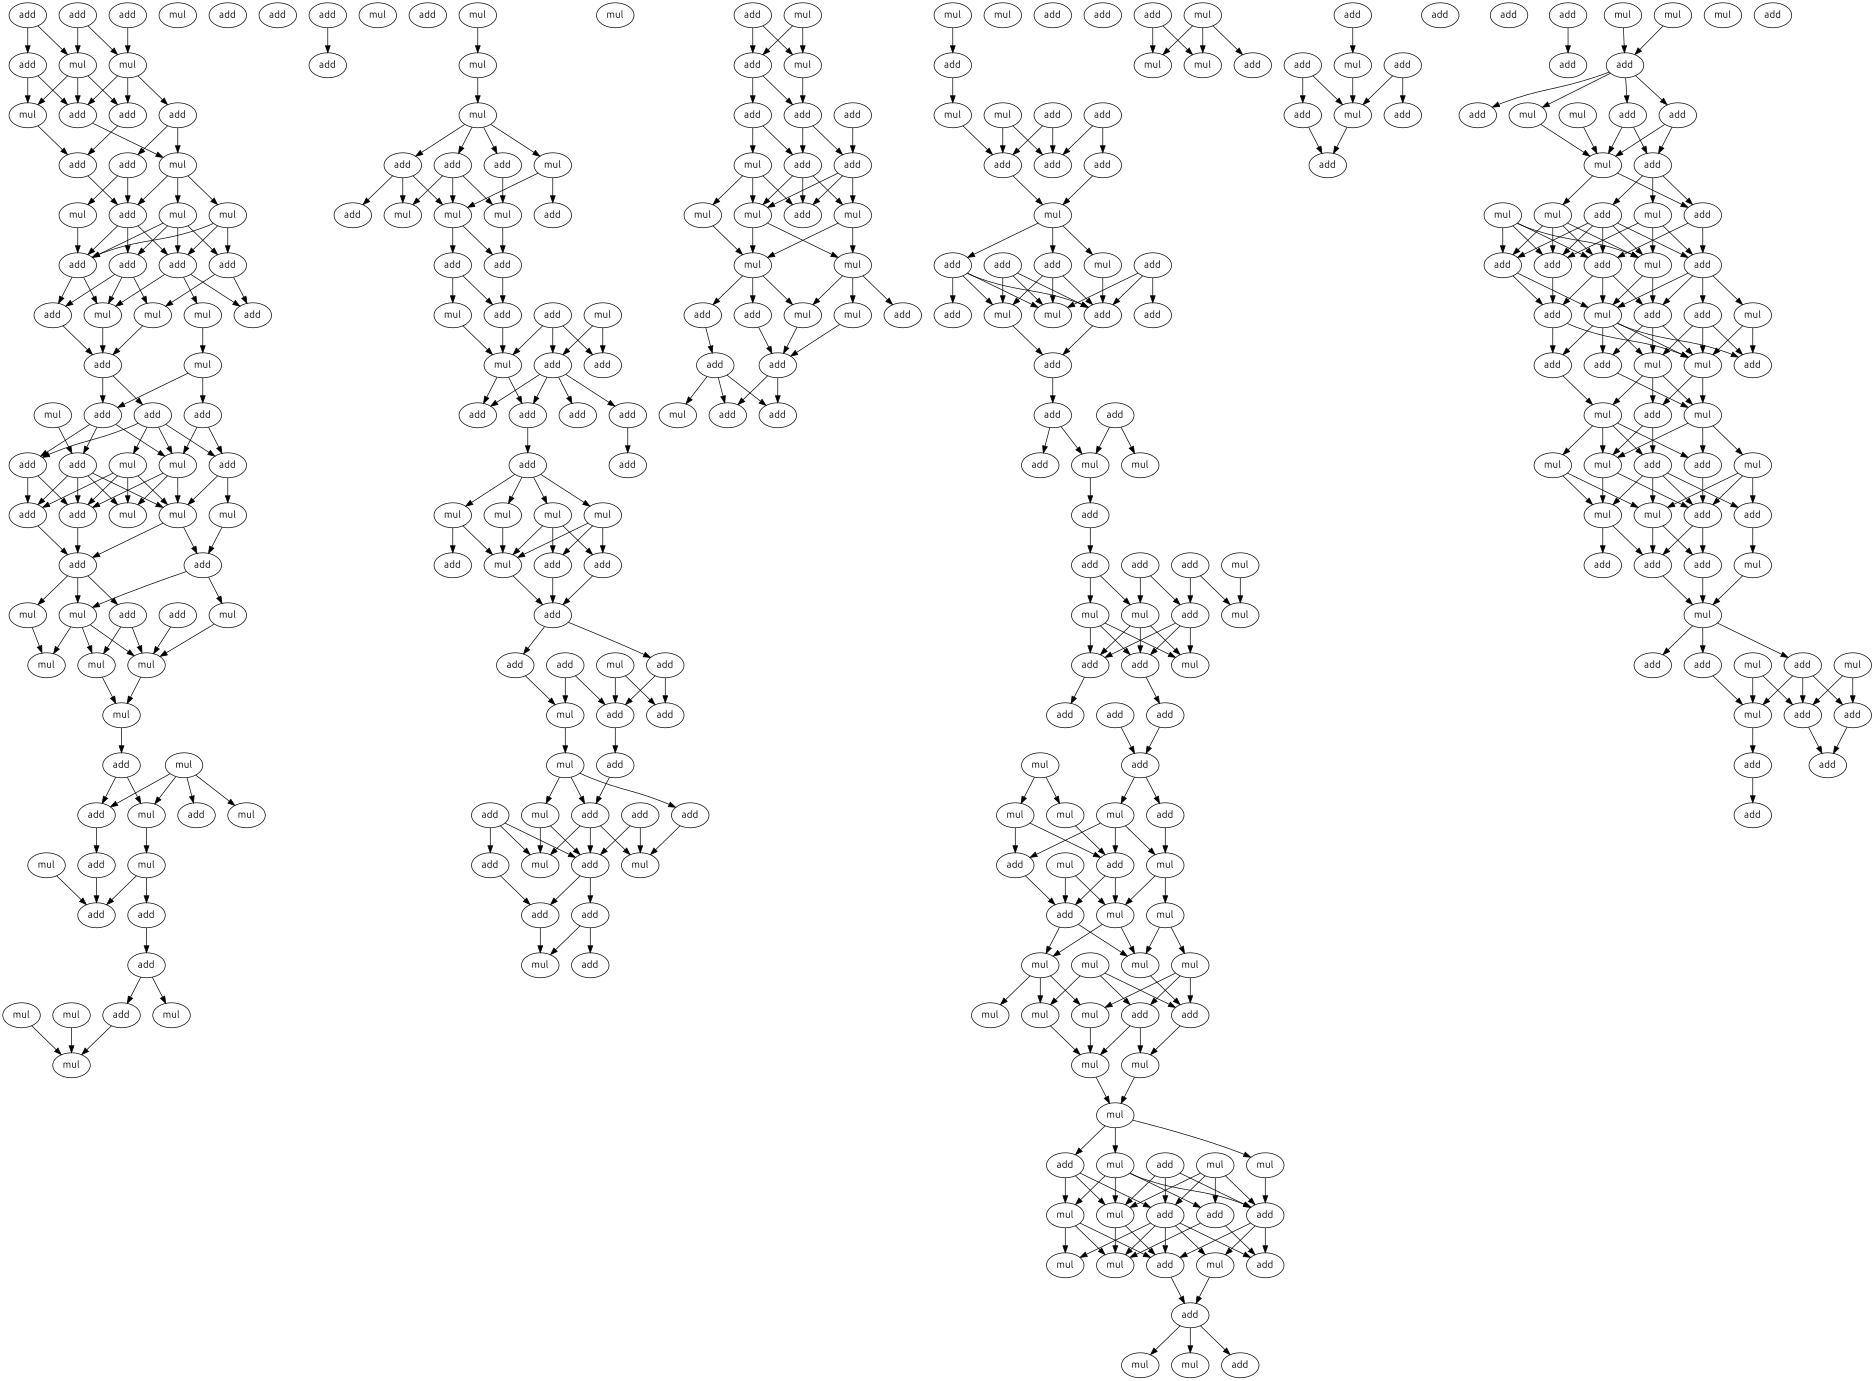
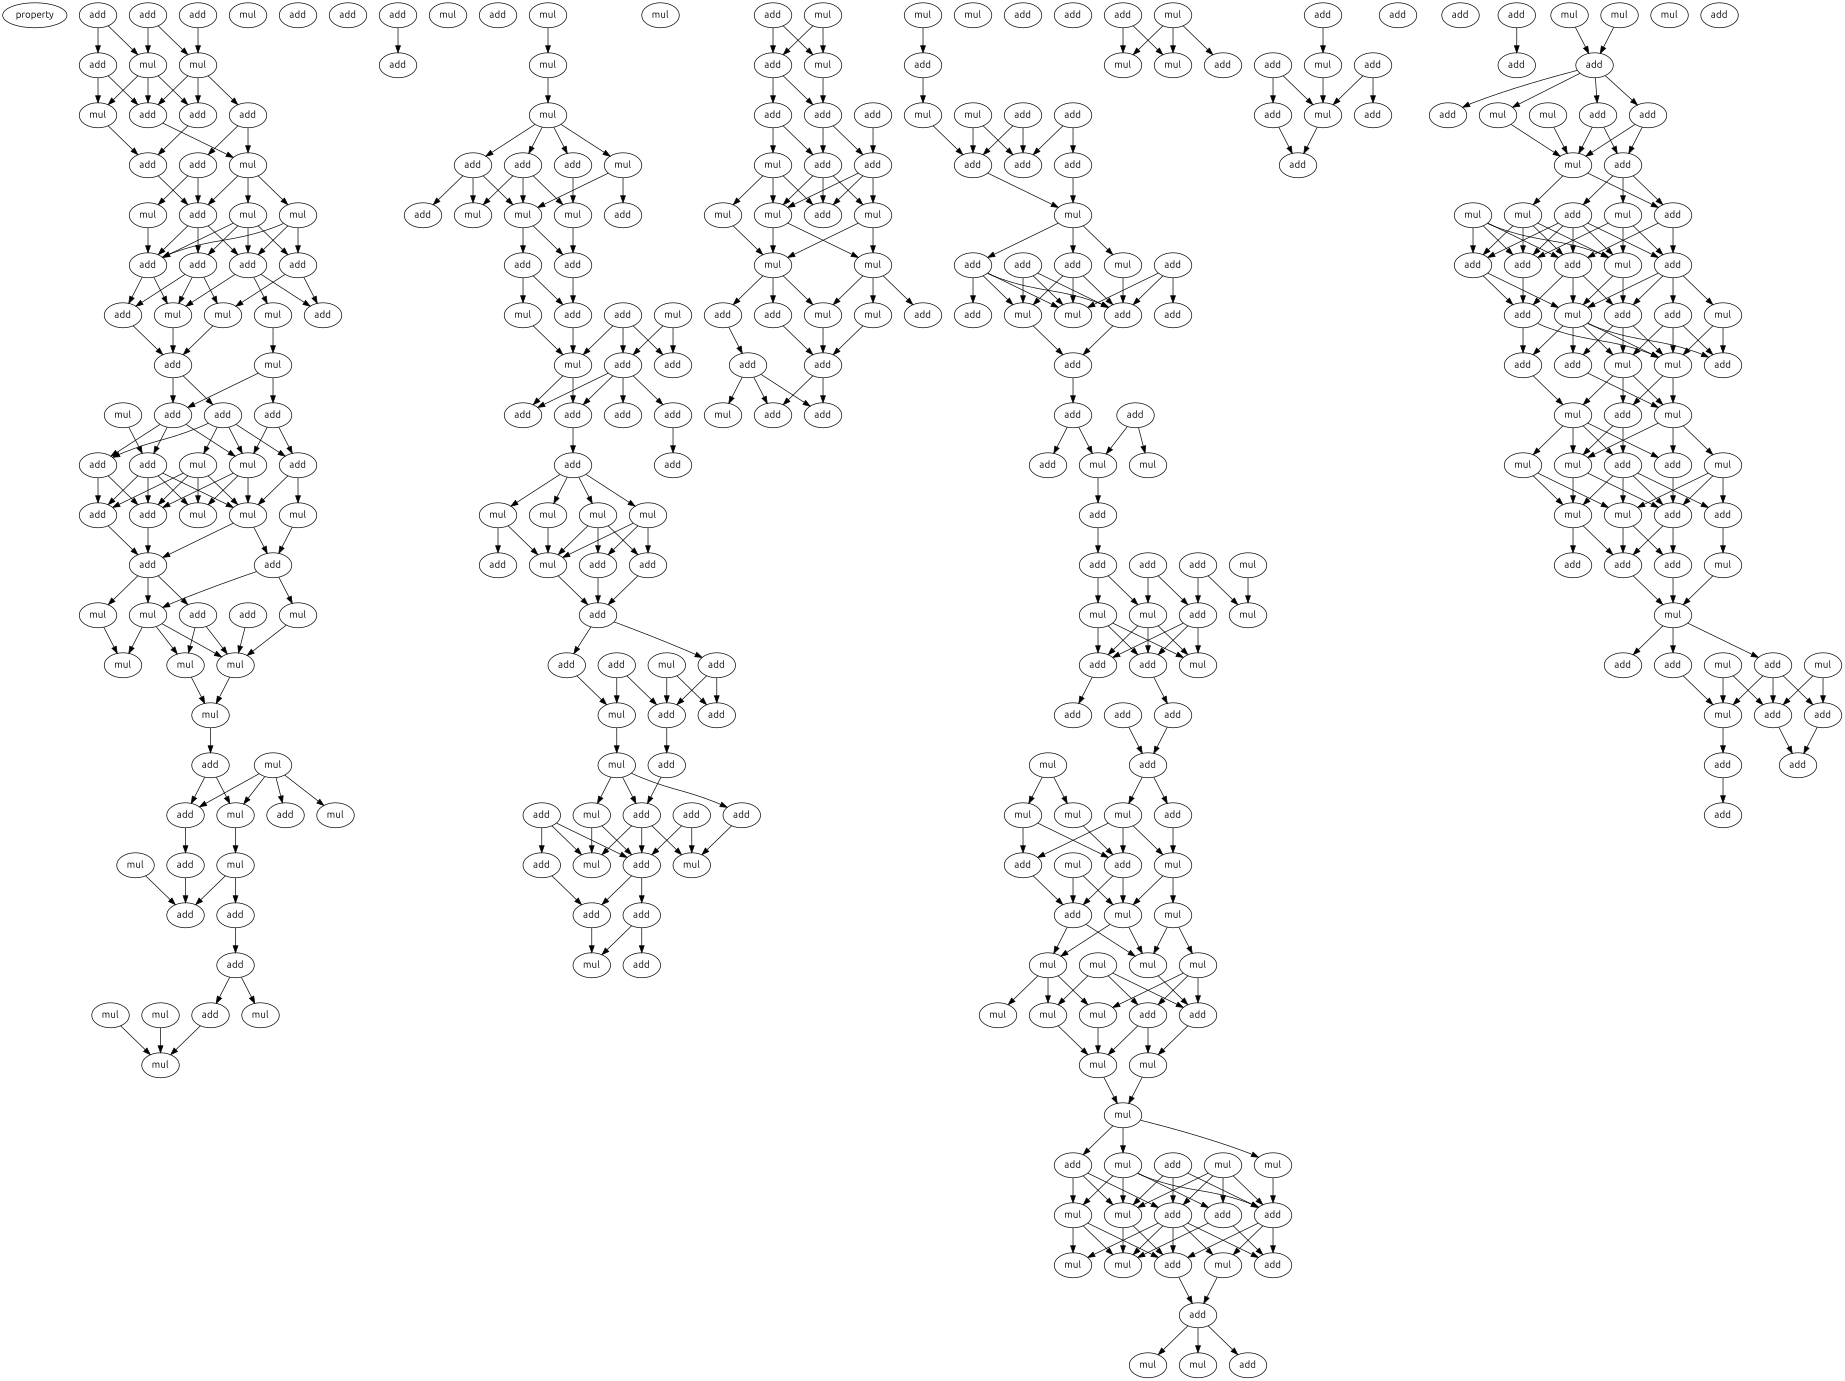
none -> (35, 15)
